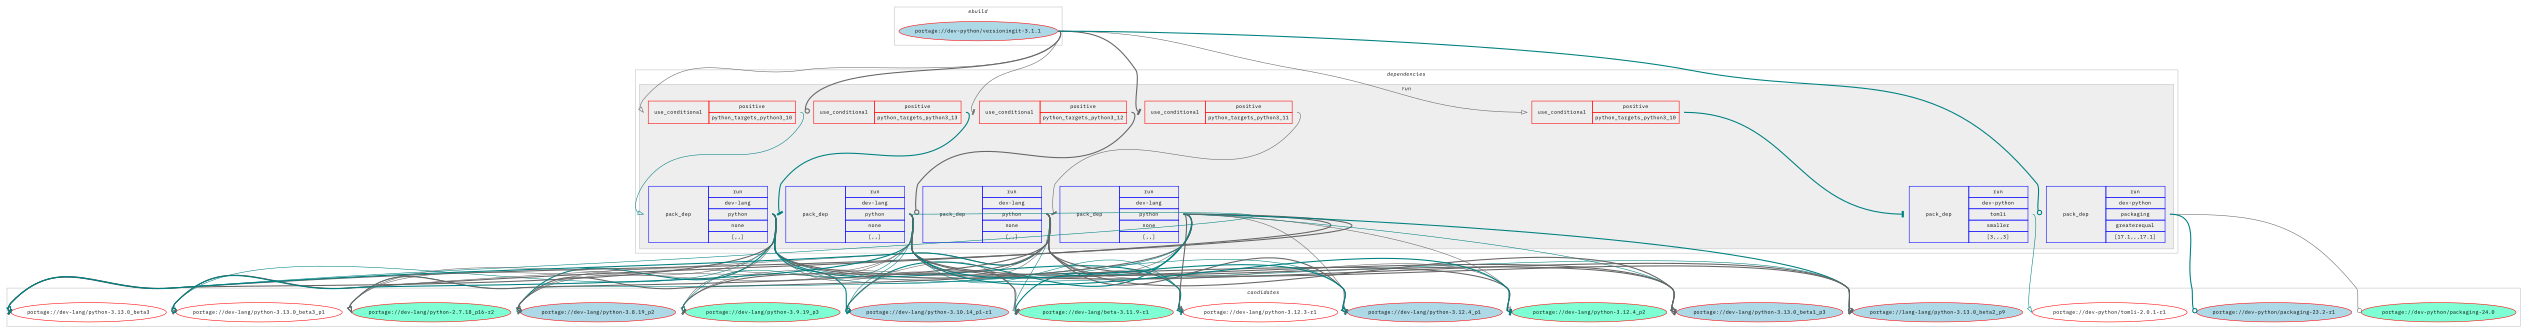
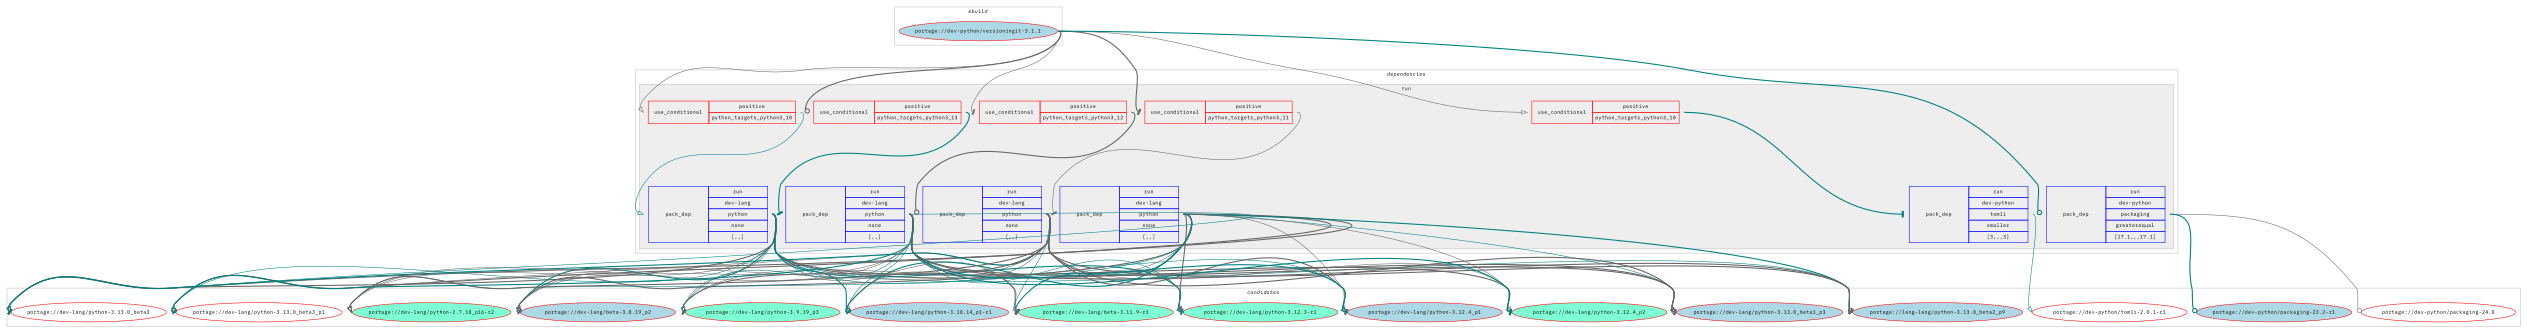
(598, 312) -> (598, 312)
(1260, 312) -> (1260, 312)
(2439, 312) -> (2439, 312)
